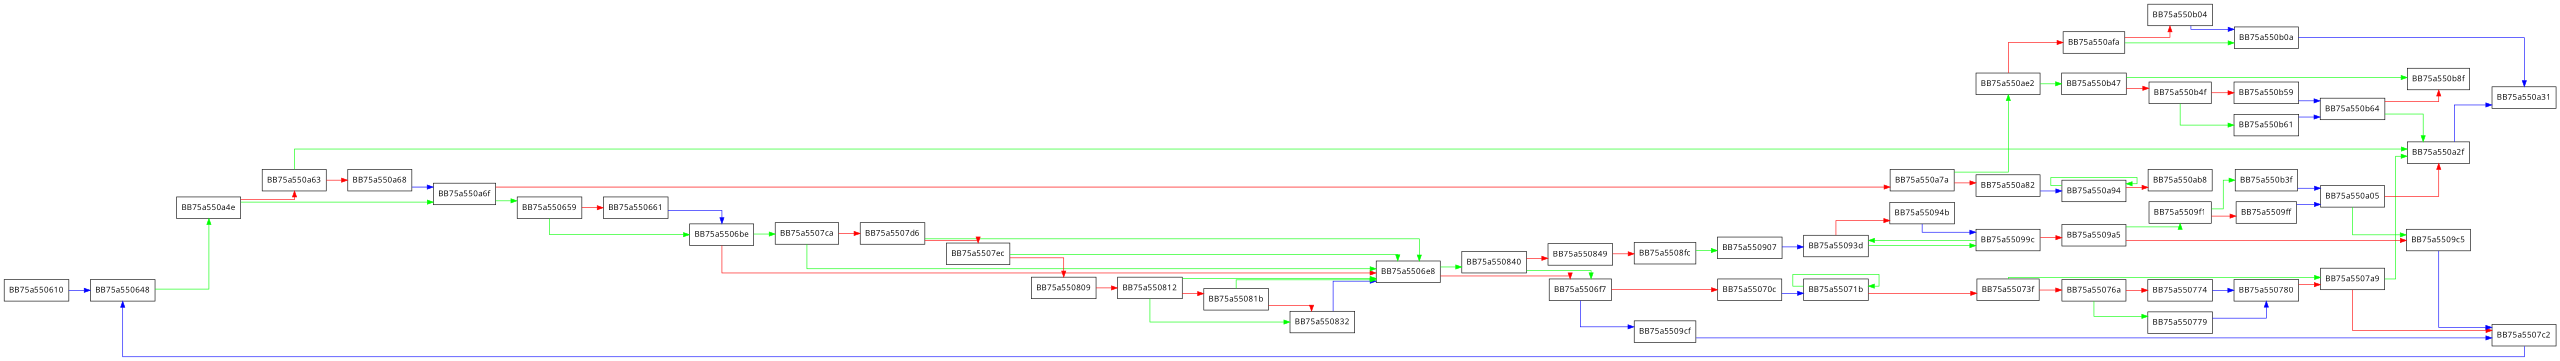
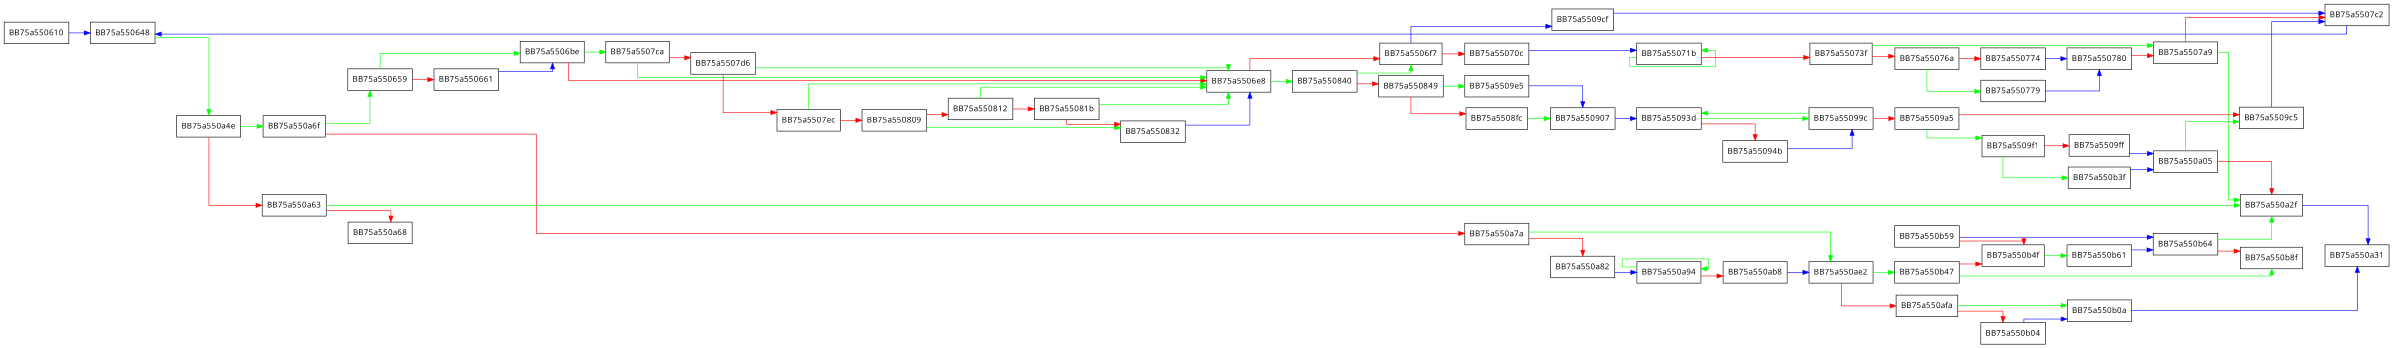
none -> (1497, 86)
(2220, 93) -> (1992, 241)
(420, 187) -> none
none -> (1795, 272)
(1205, 322) -> (1021, 128)
